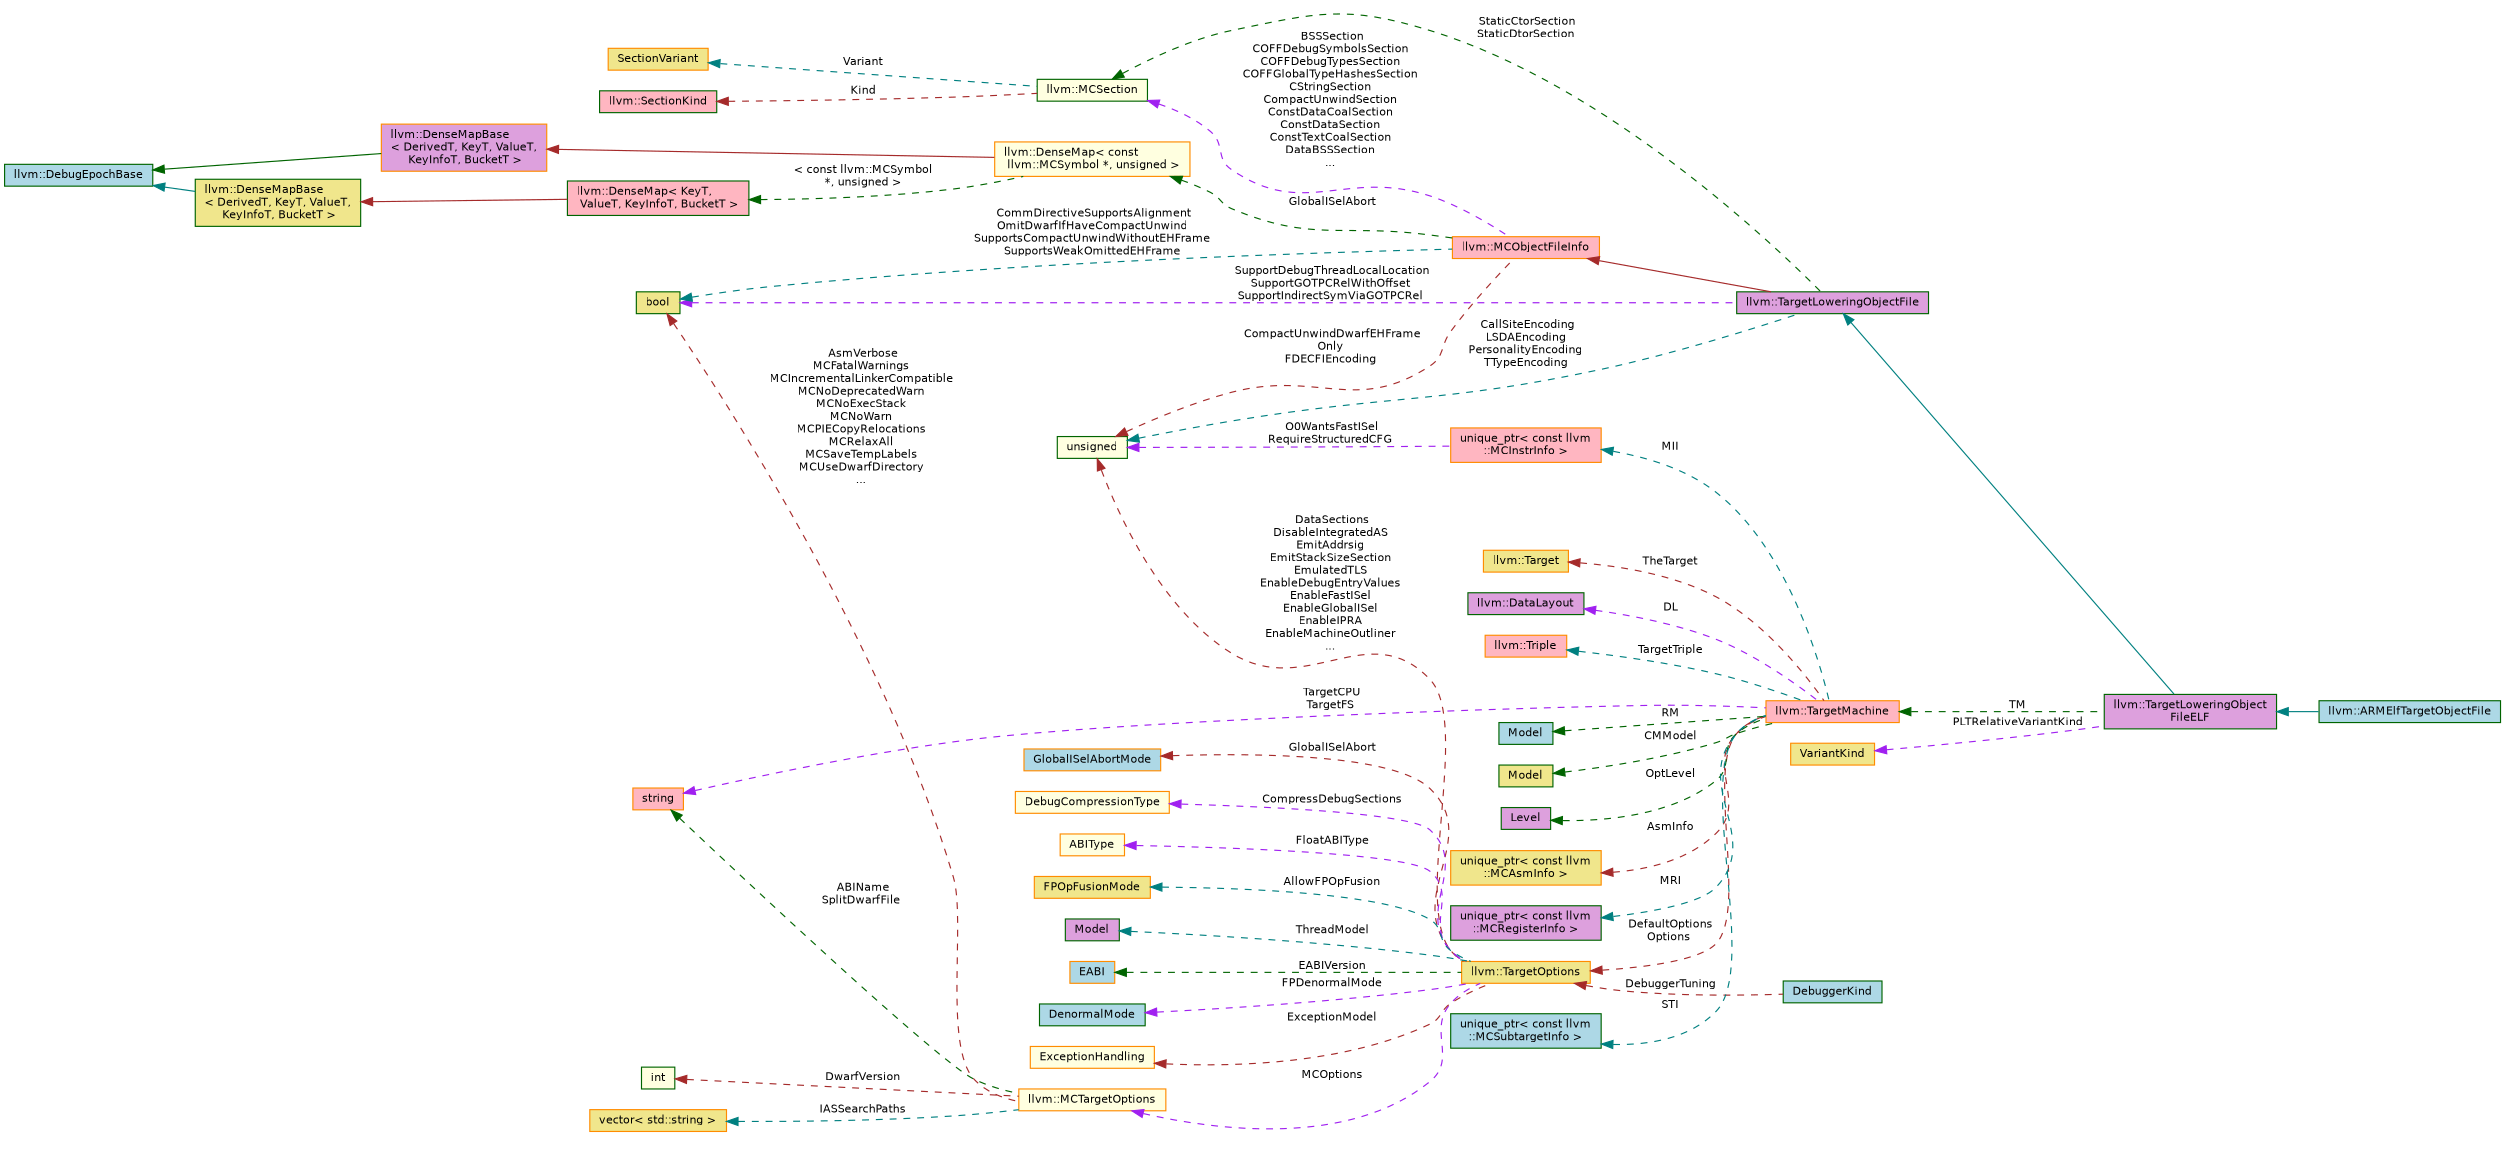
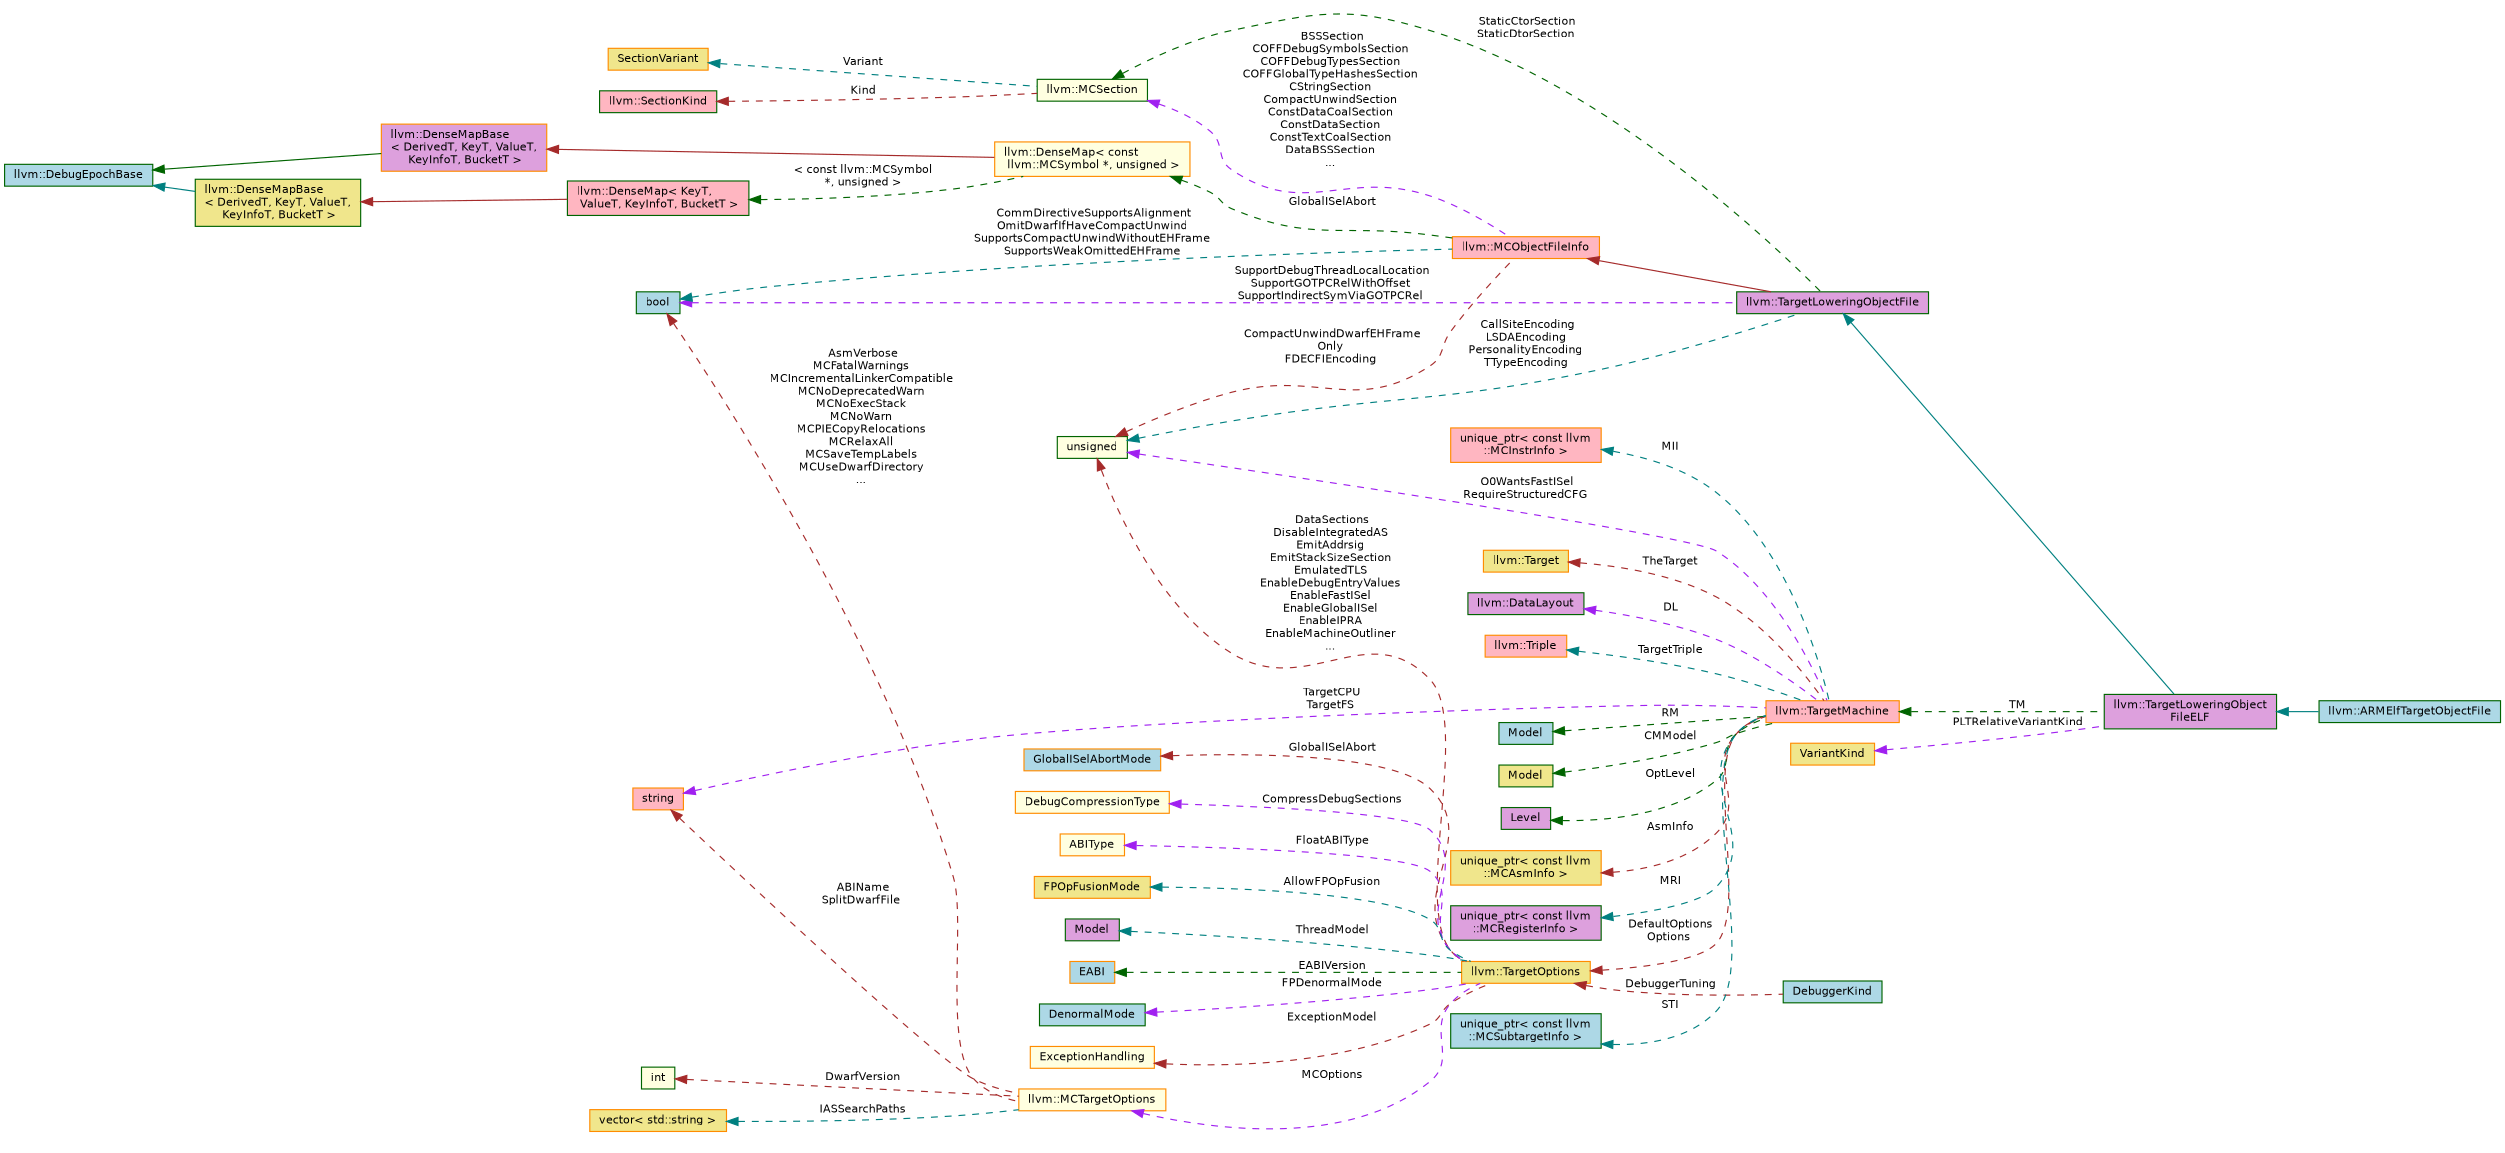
(658, 303) -> (658, 303)
(1295, 447) -> (1522, 513)
(841, 968) -> (841, 968)
